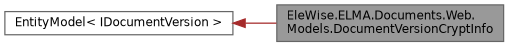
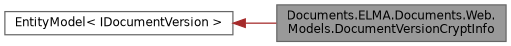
(390, 23) -> (391, 23)
